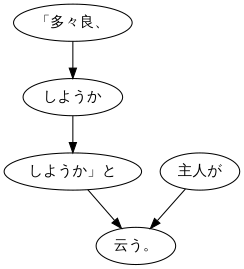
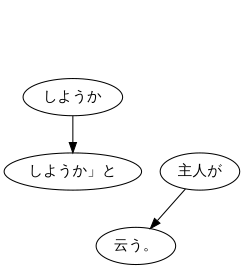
(73, 23) -> none
(101, 205) -> none
